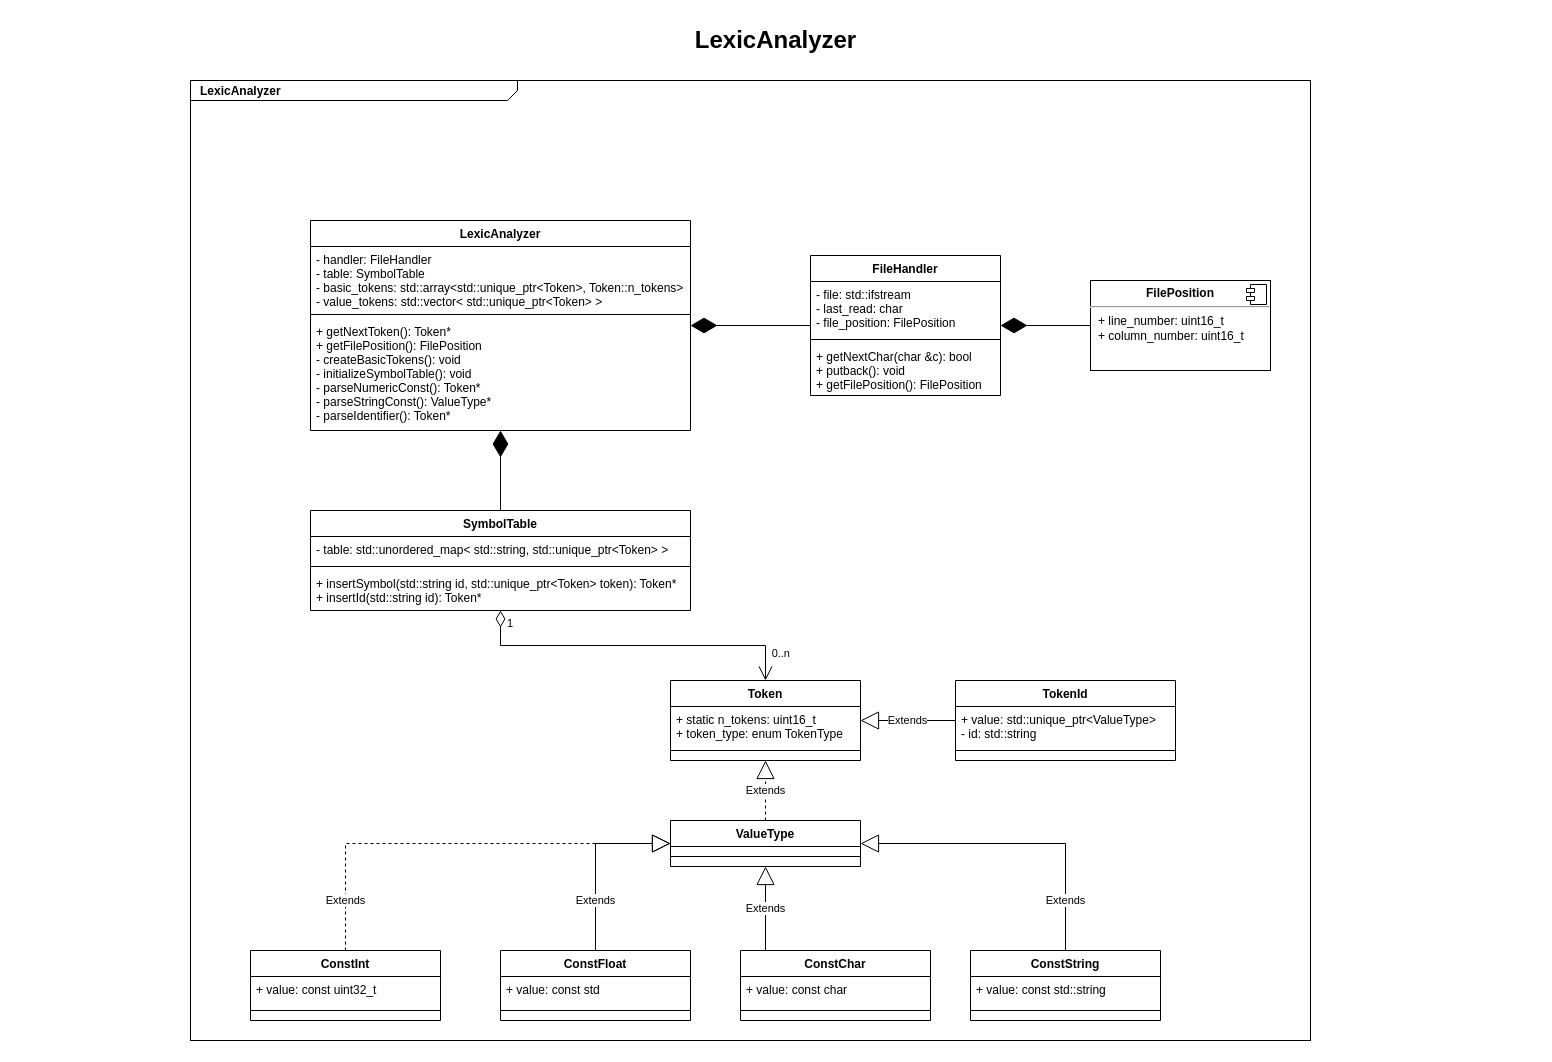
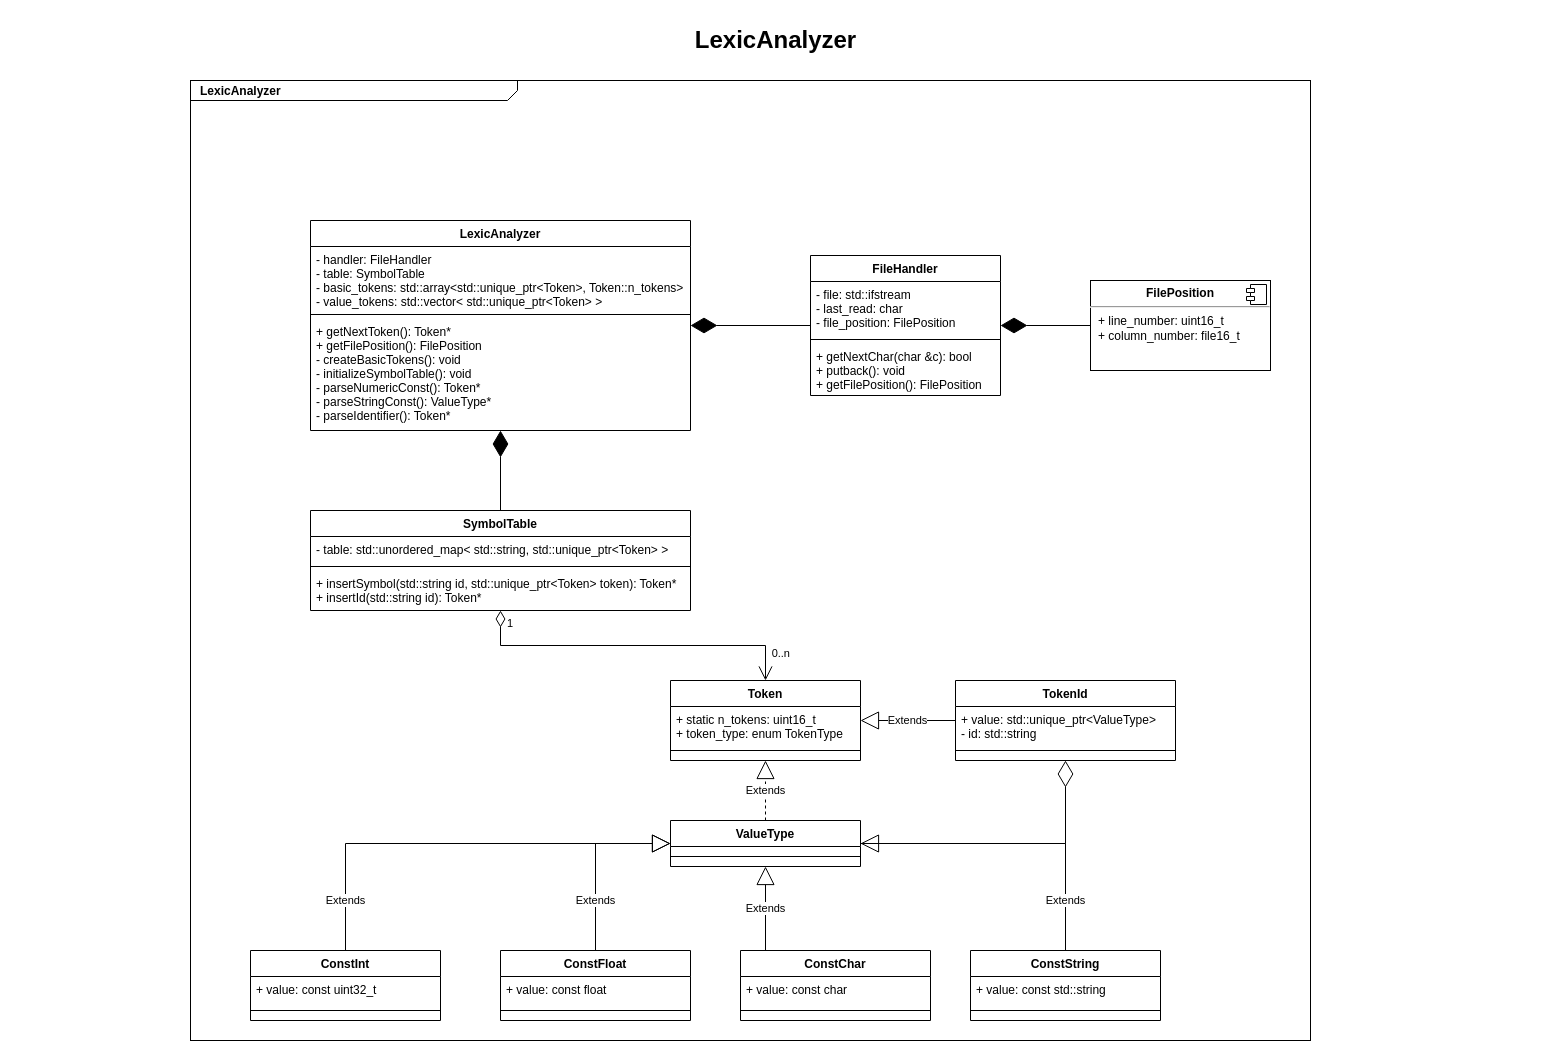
(1167, 281) -> (1165, 281)
none -> (1066, 814)
(444, 844) -> (444, 844)
(559, 990) -> (564, 990)
